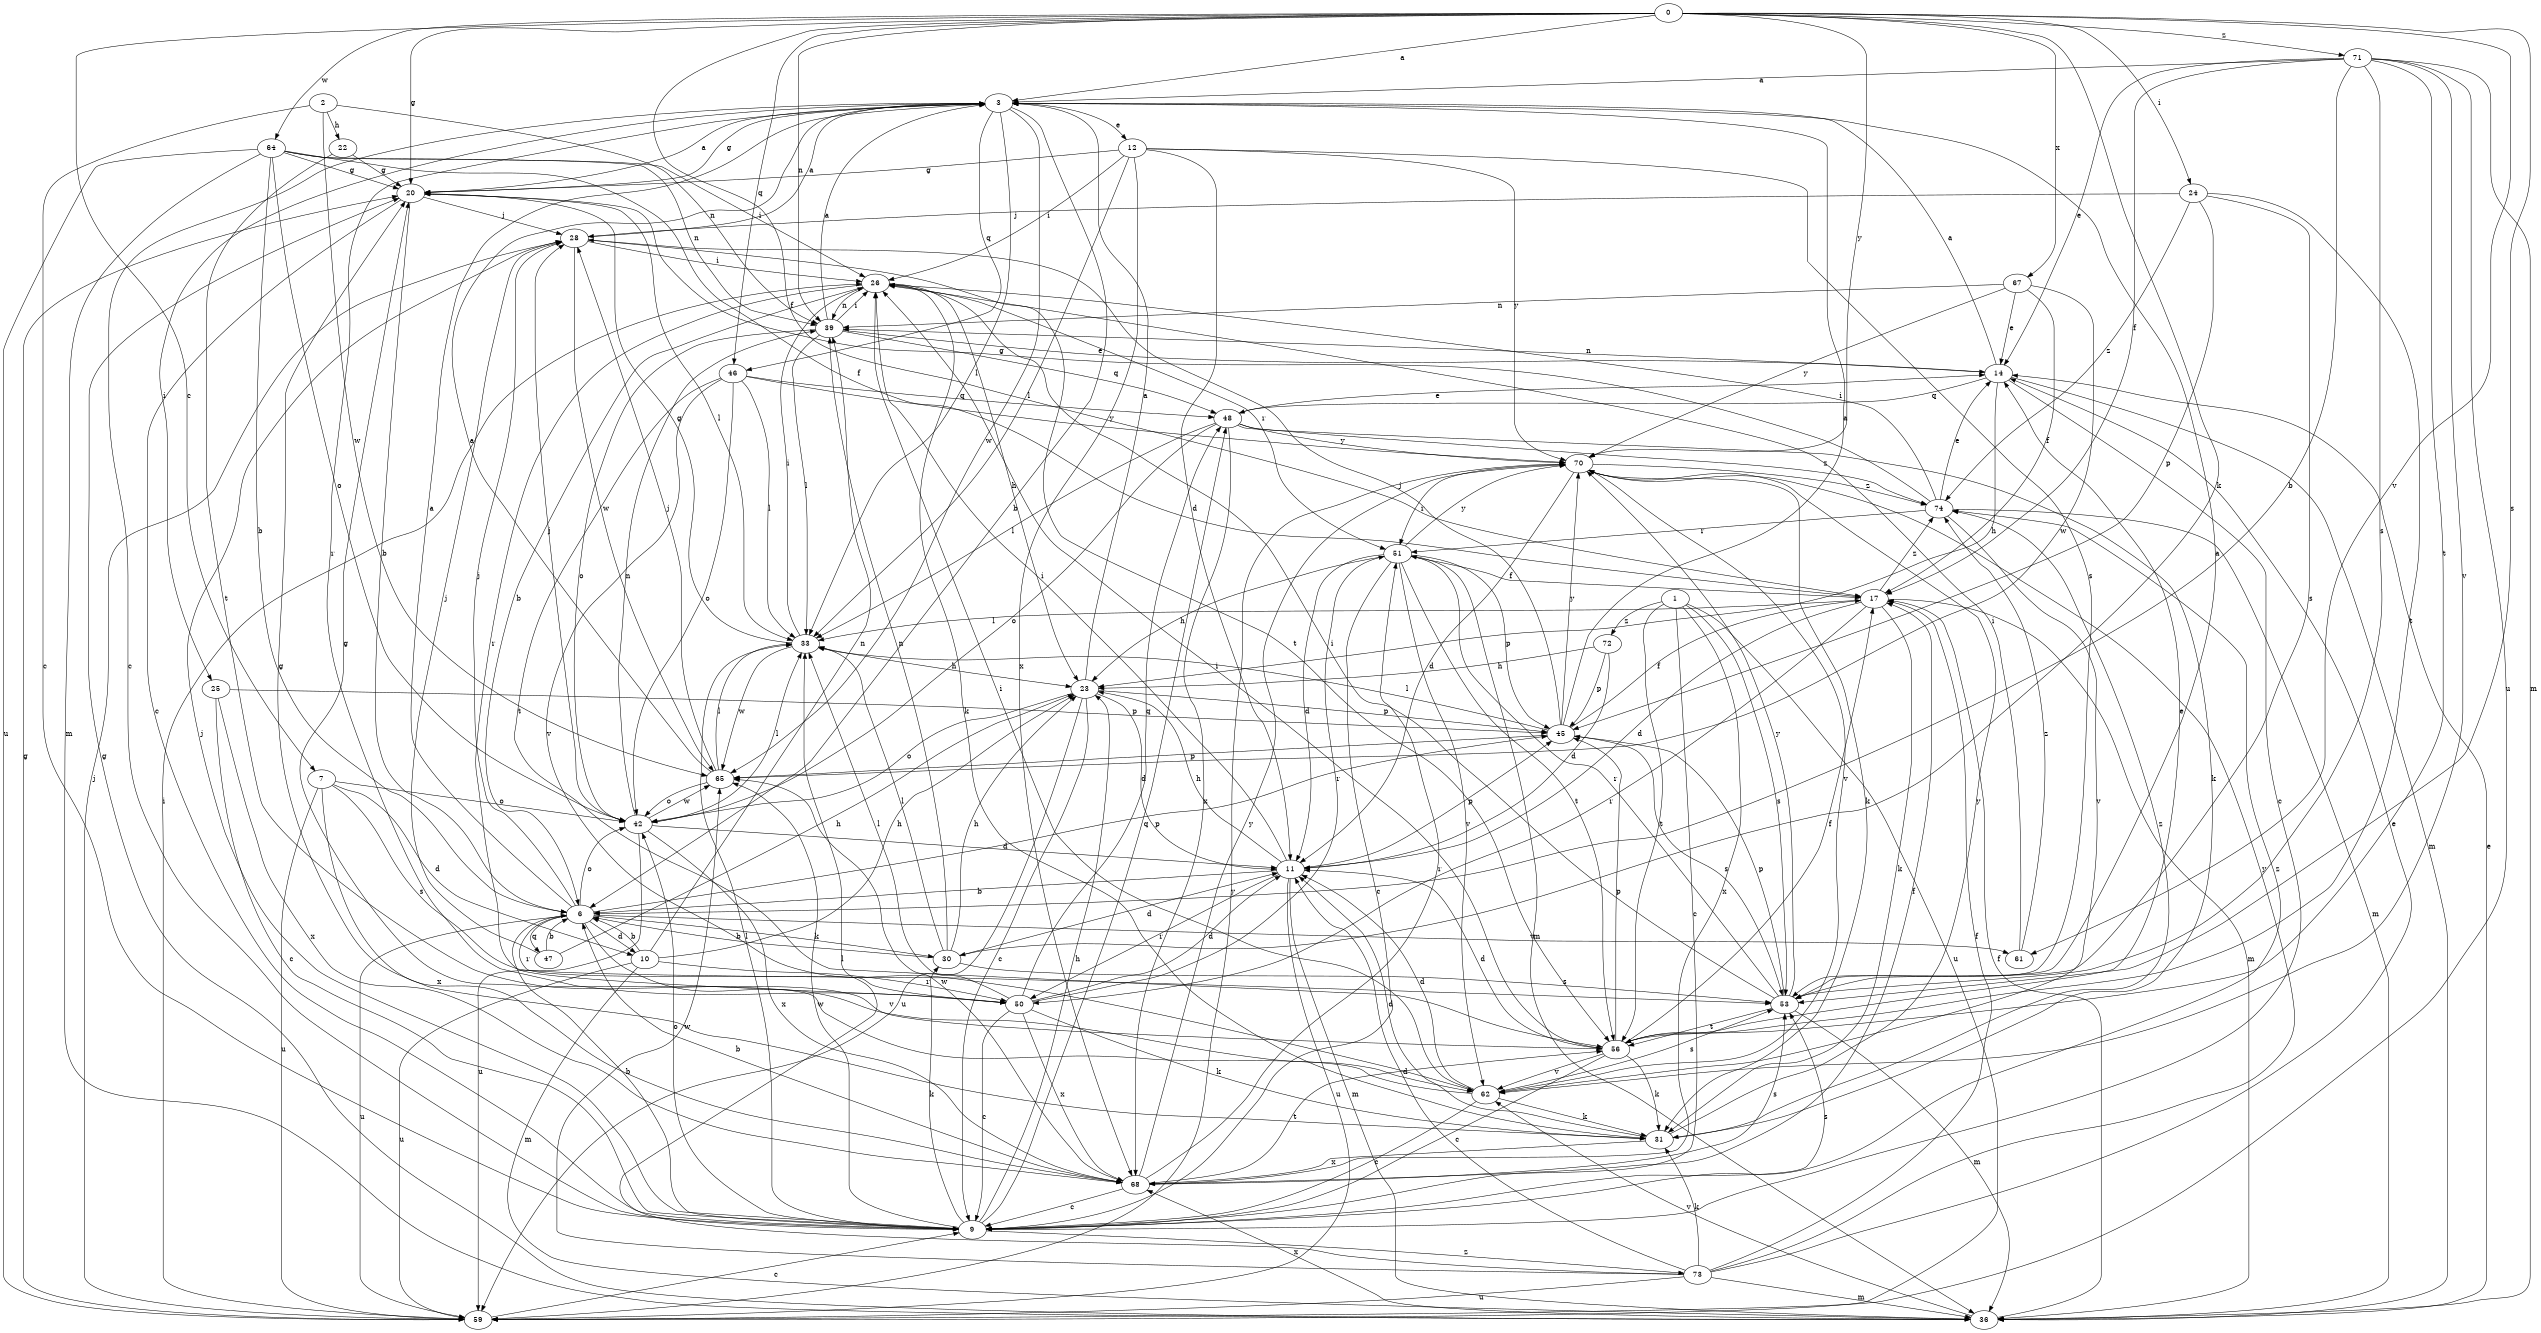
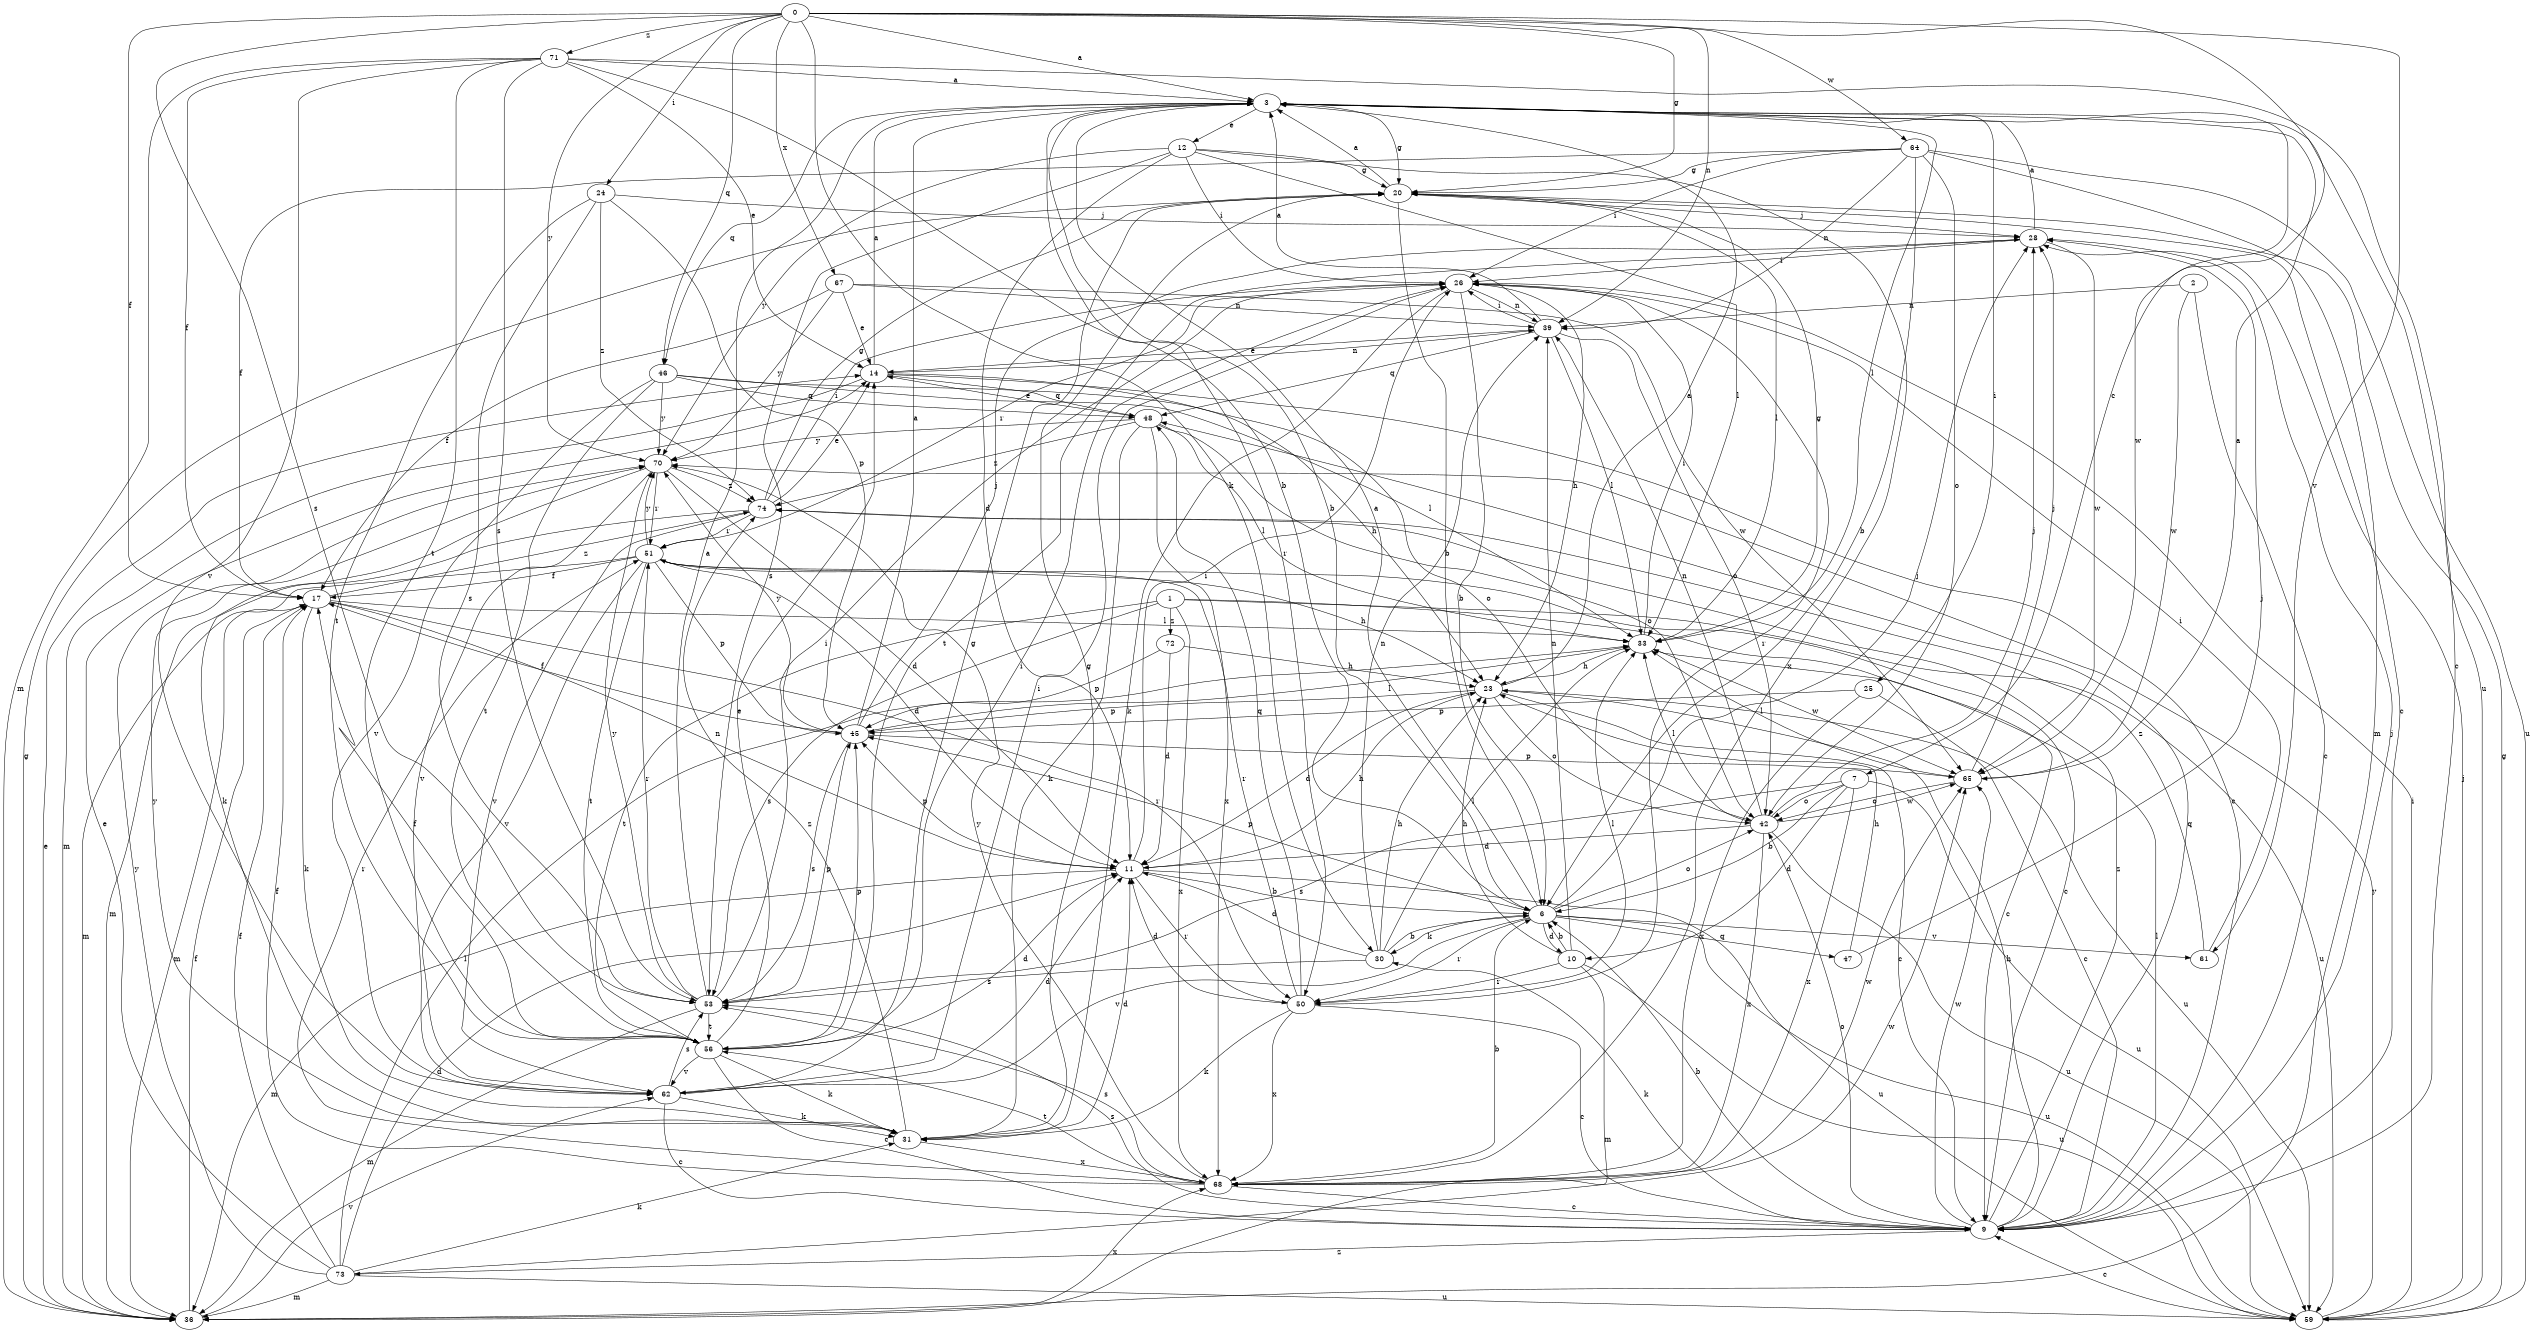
(343, 148) -> none
(1640, 734) -> (718, 734)
(549, 933) -> (1713, 871)
